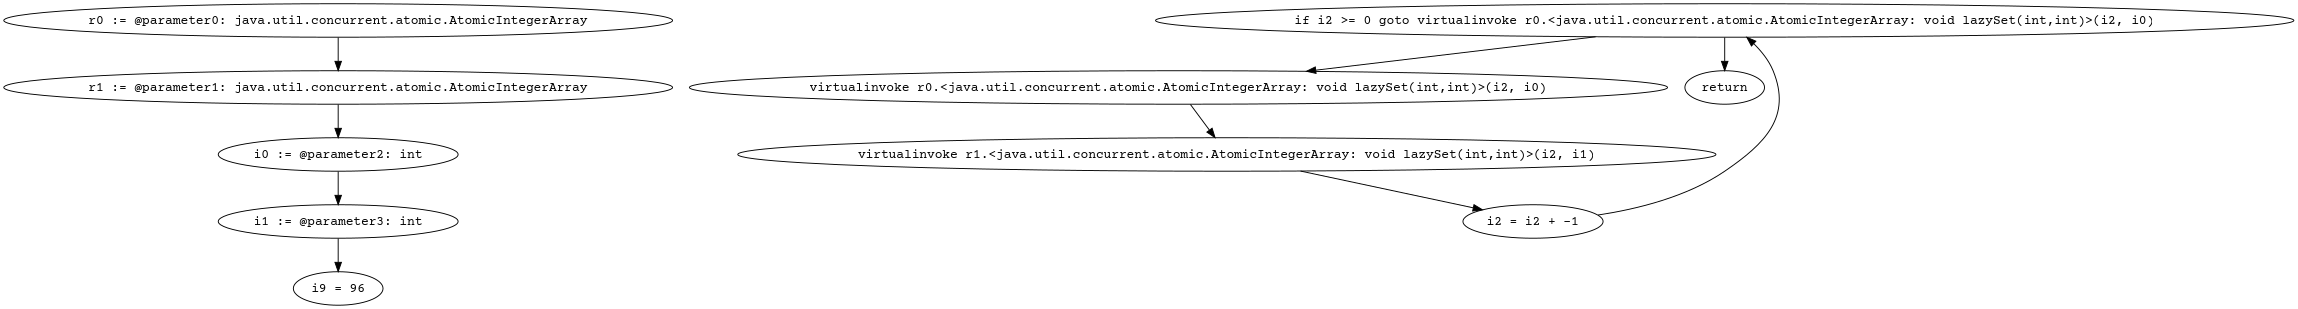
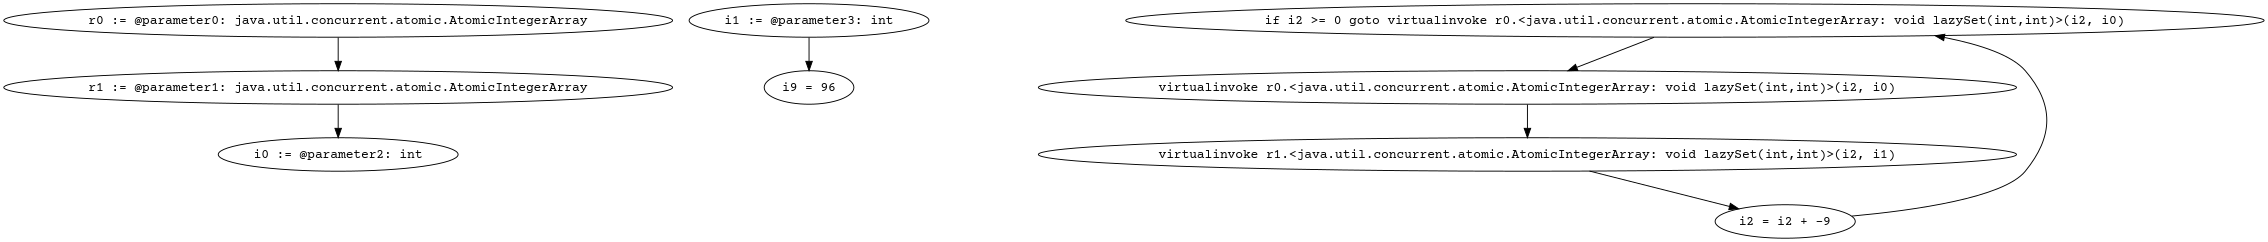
(1725, 87) -> none
(338, 183) -> none
(1533, 221) -> (1785, 221)
